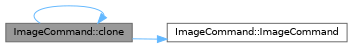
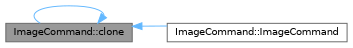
(145, 39) -> (155, 26)
